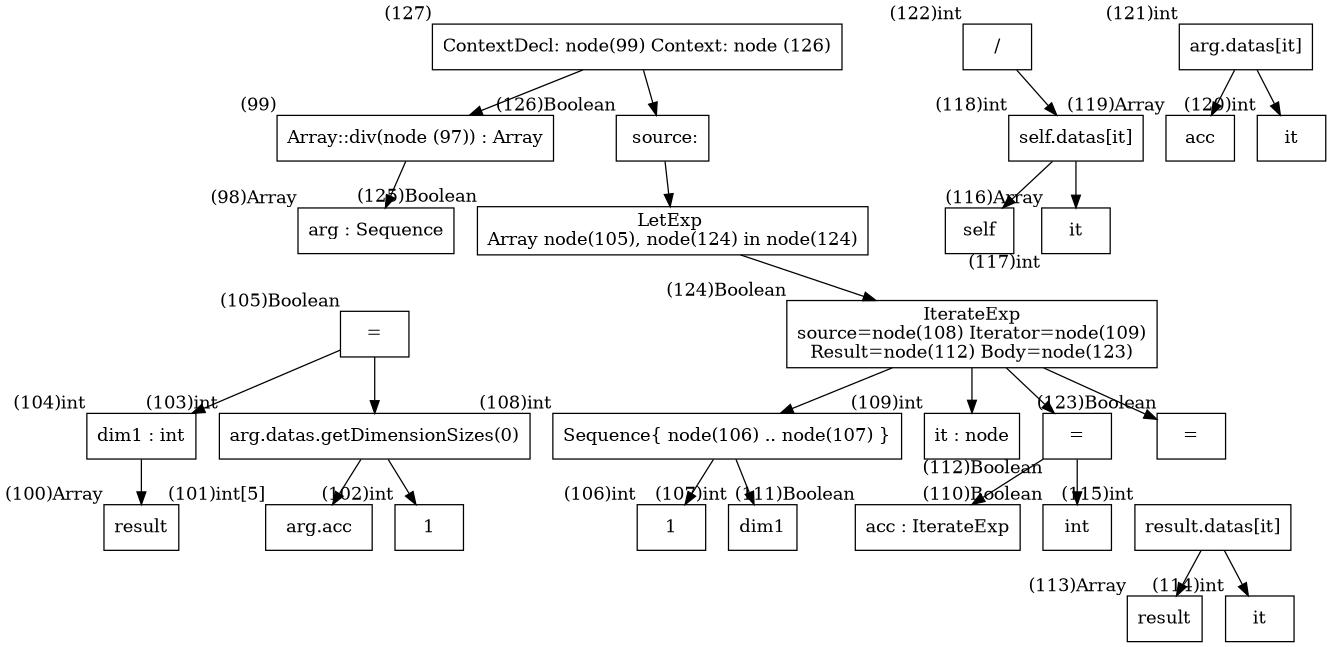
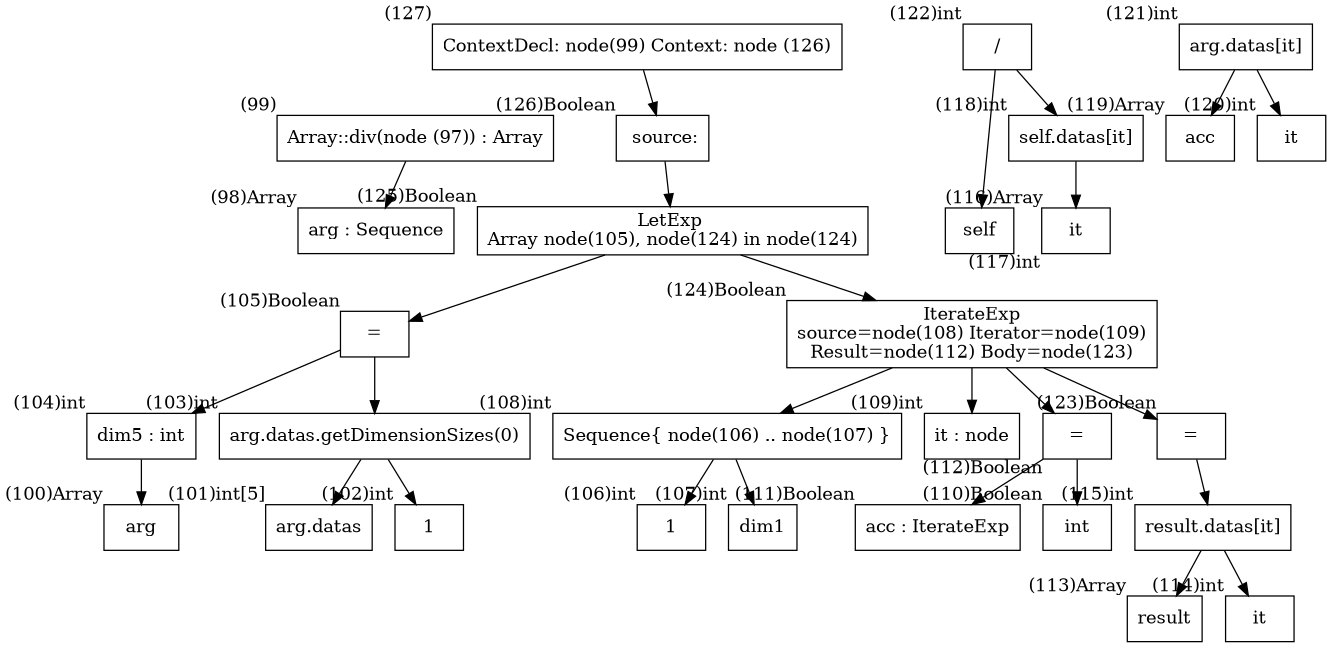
(532, 90) -> none
(1032, 180) -> (989, 132)
none -> (513, 286)
(141, 436) -> (141, 436)
none -> (1201, 476)
(141, 528) -> (141, 528)
(319, 528) -> (319, 528)
